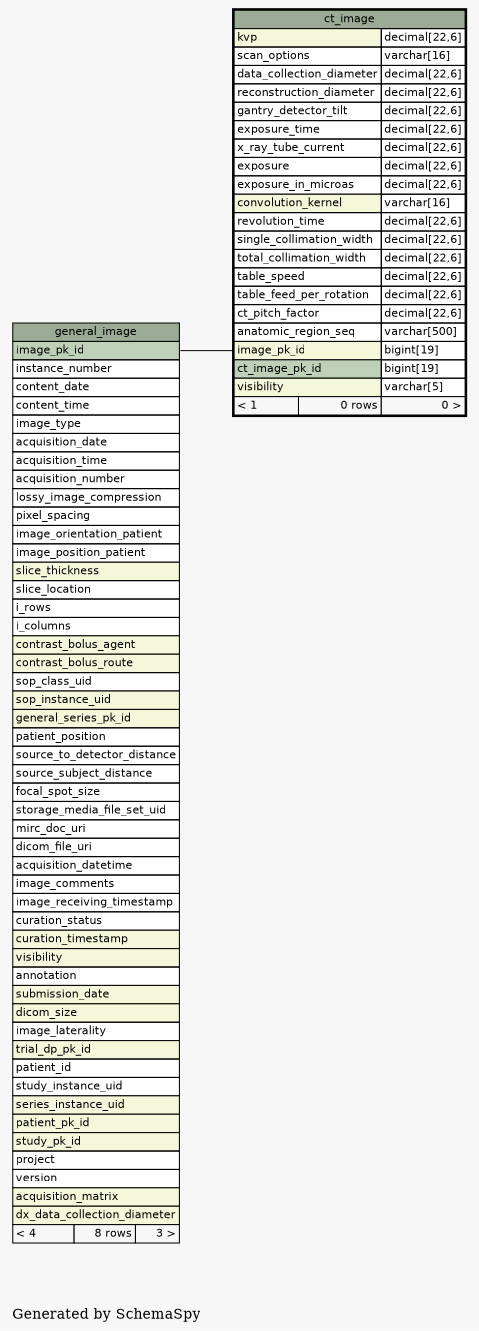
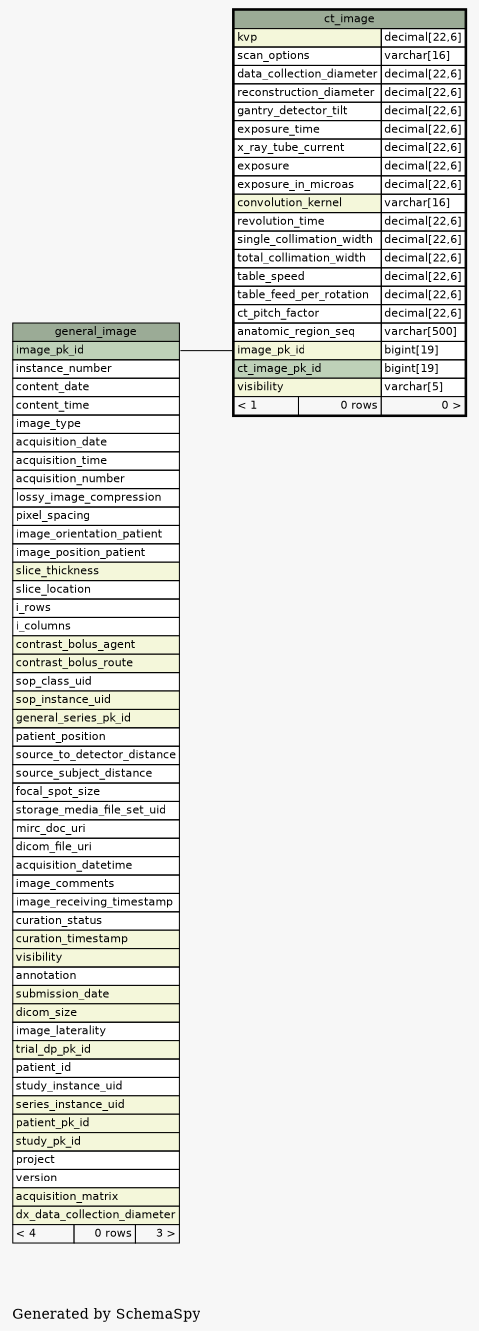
(113, 1233) -> (113, 1233)
